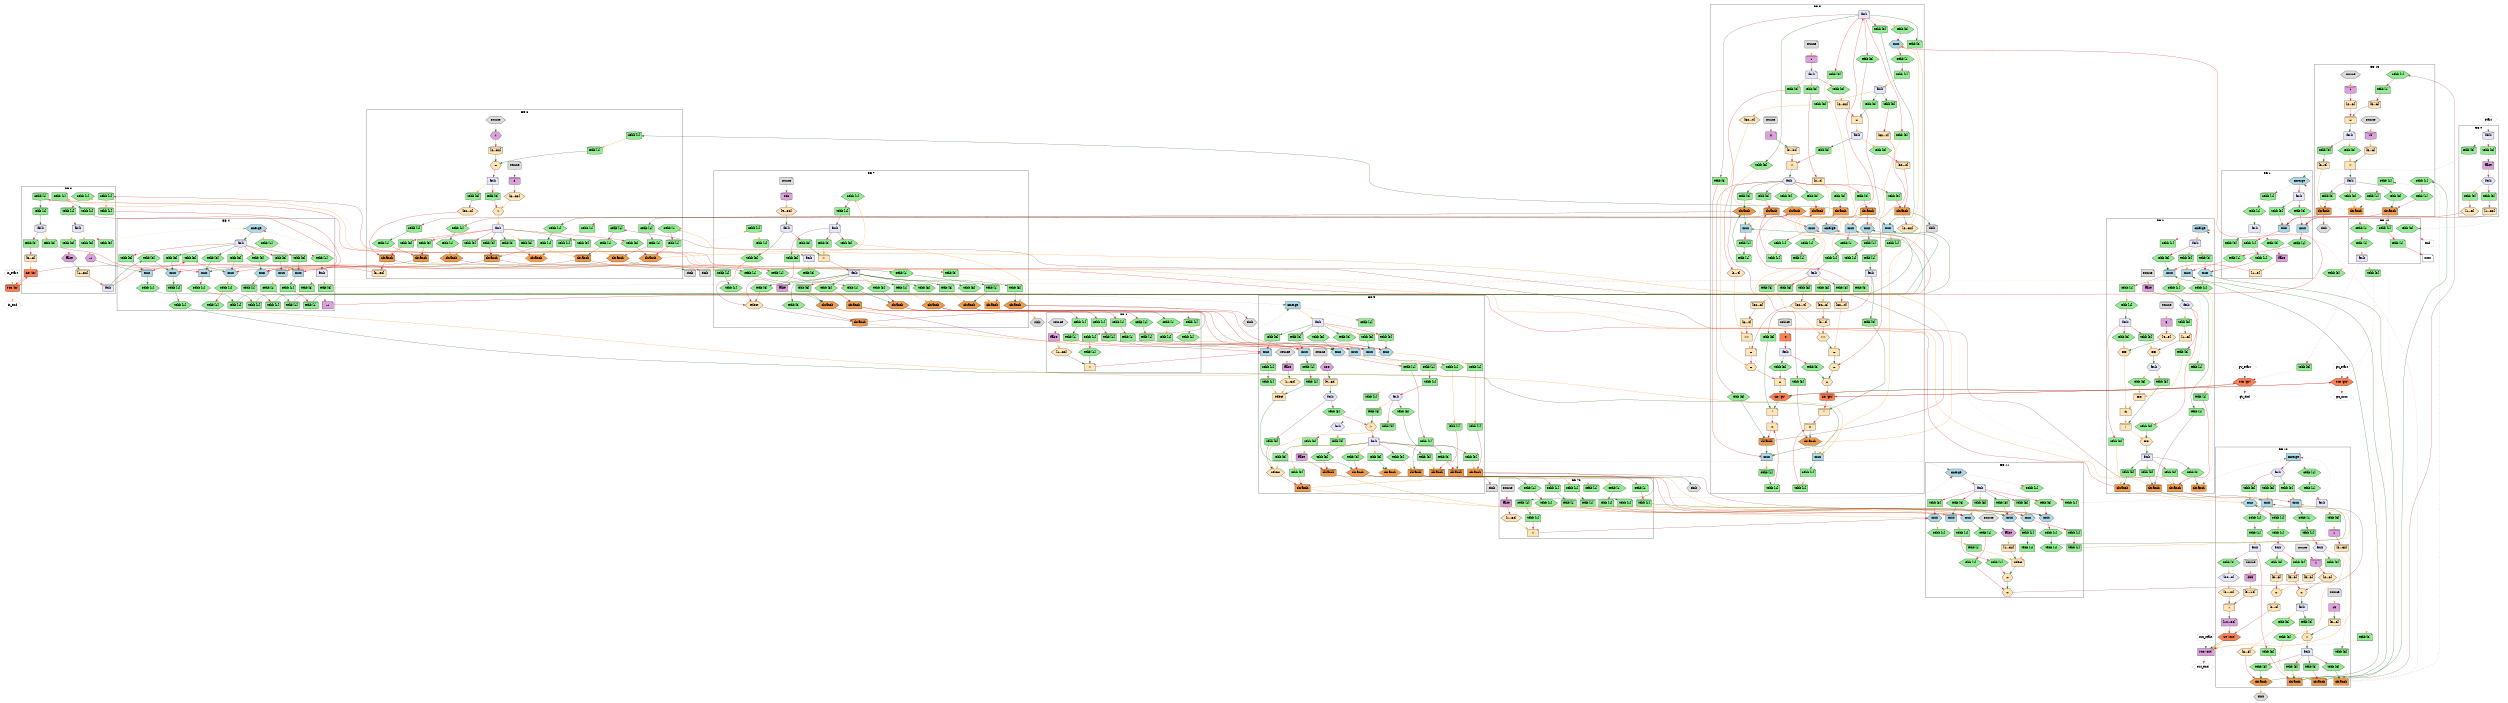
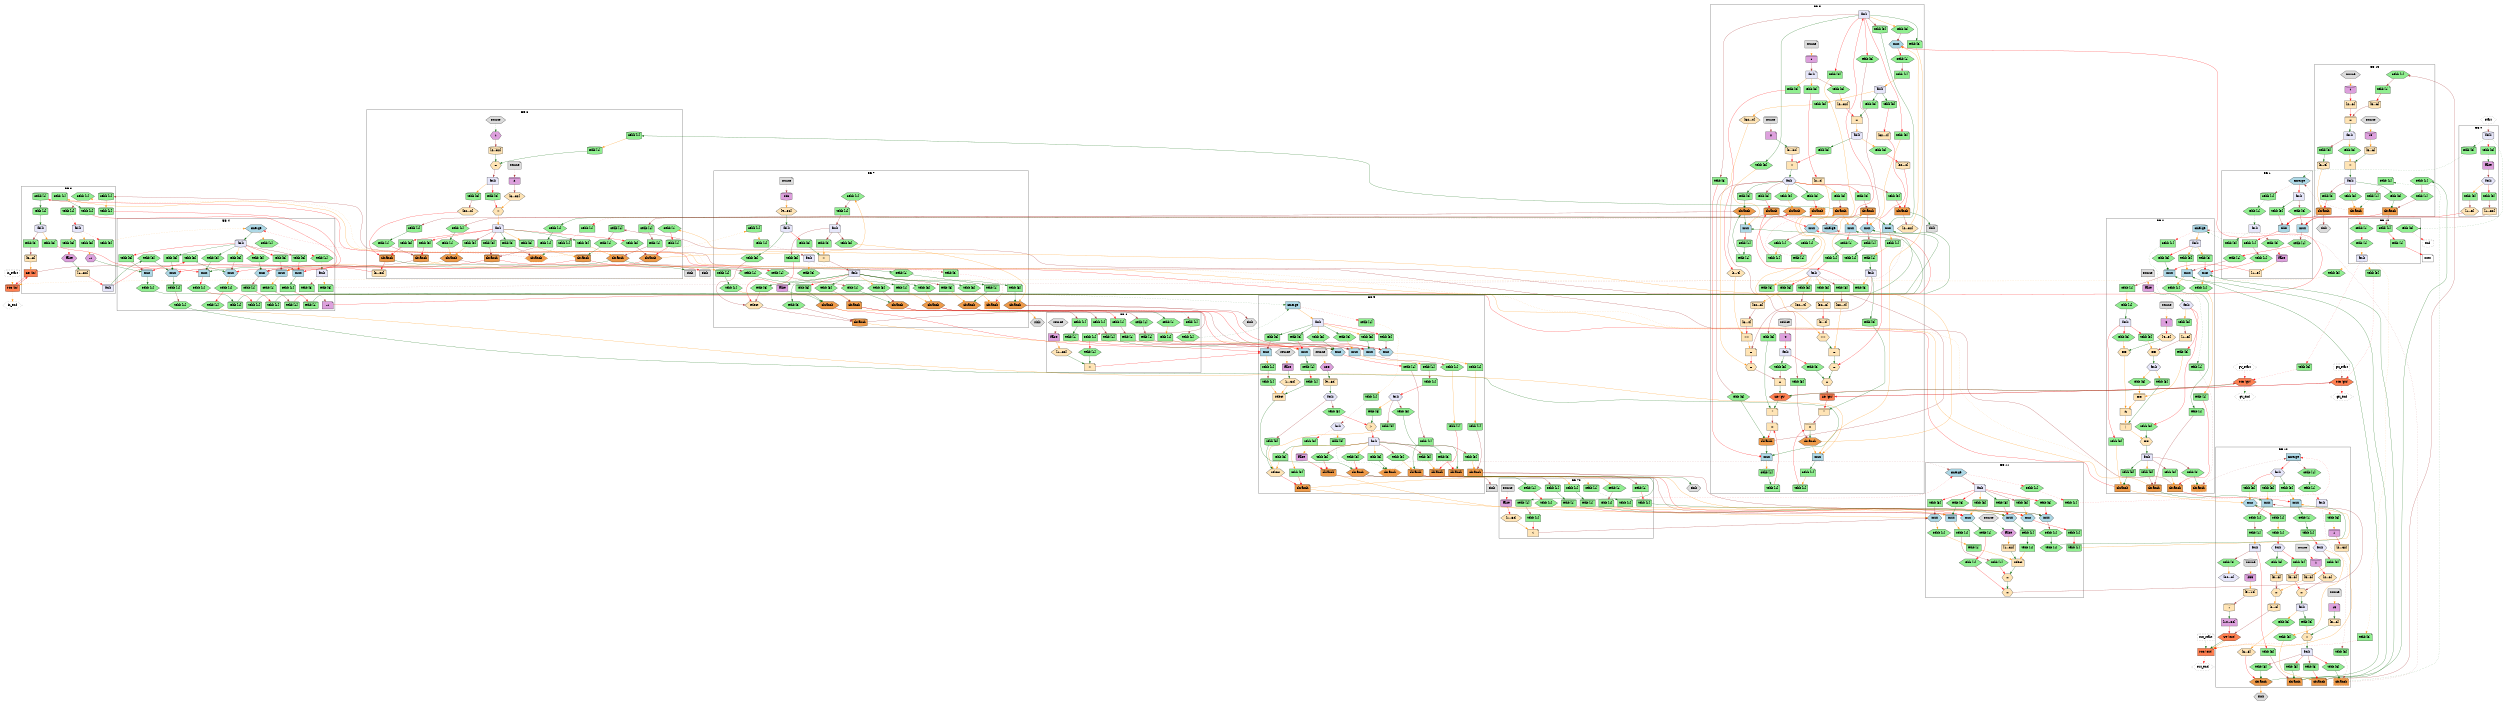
(1785, 337) -> (1785, 337)
(2245, 374) -> (2245, 374)
(2342, 397) -> (2342, 397)
(2229, 592) -> none
(2206, 652) -> (2206, 652)
